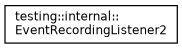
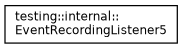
(91, 24) -> (91, 24)
